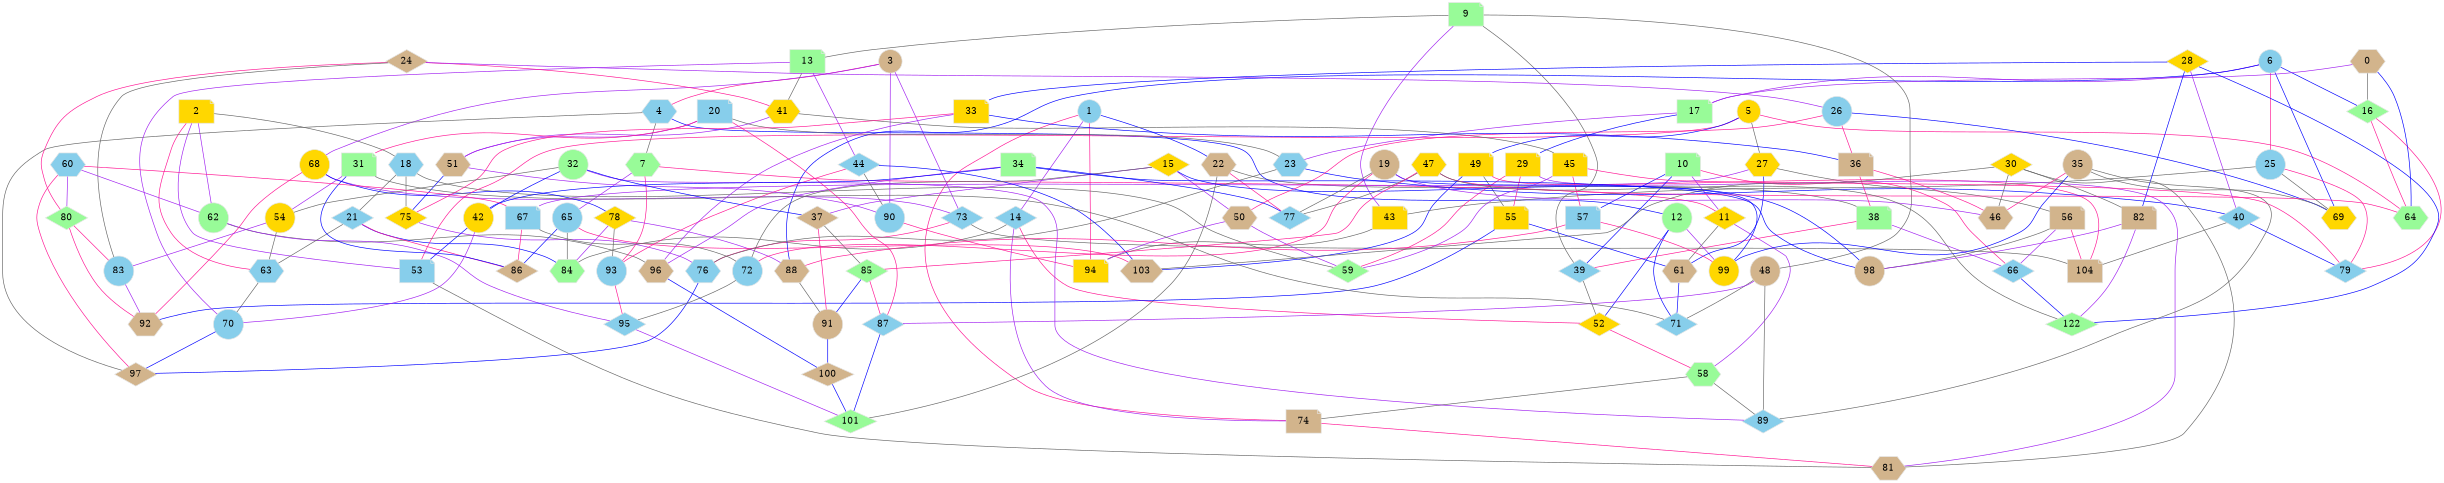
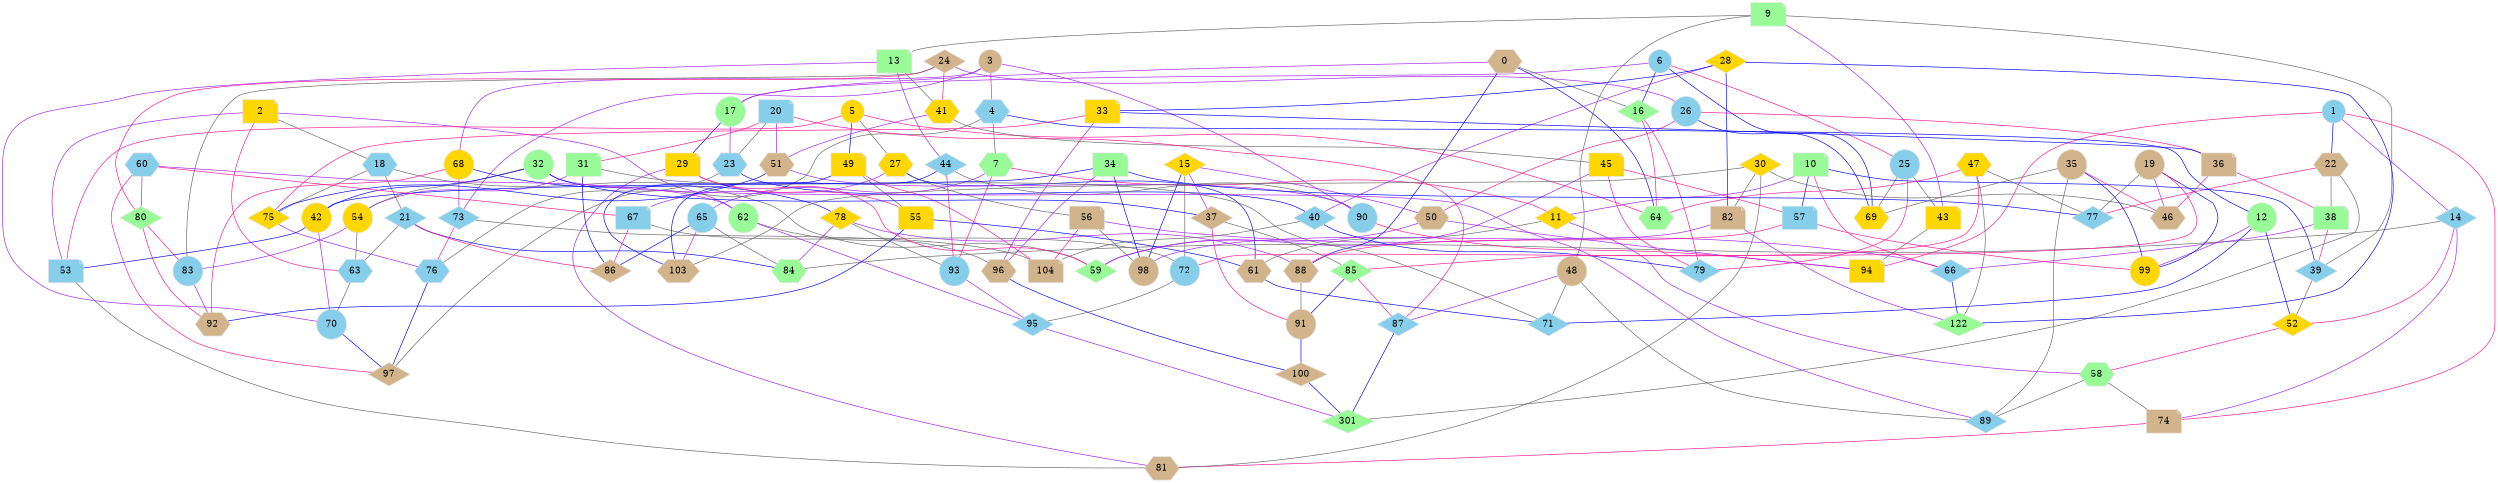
(1477, 75) -> (1428, 175)
(1695, 111) -> (730, 111)
(619, 299) -> (995, 299)
(851, 421) -> (1348, 421)
